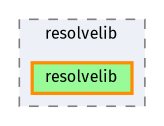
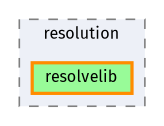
(82, 35) -> (82, 35)
